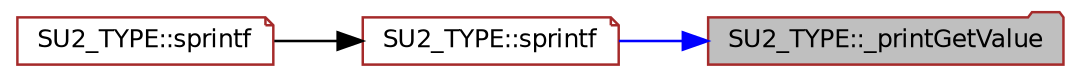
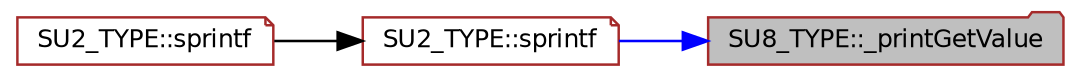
(886, 41) -> (886, 41)
